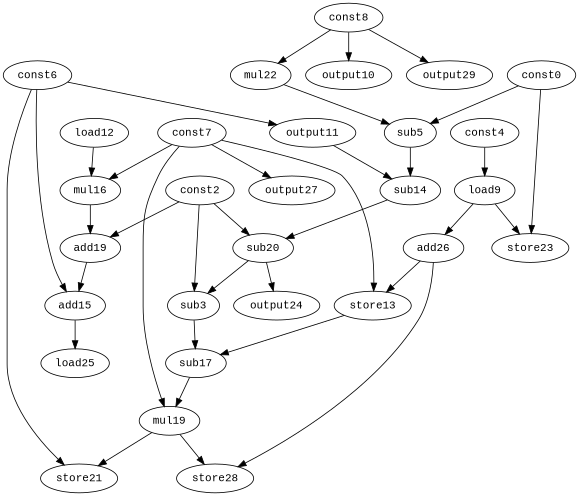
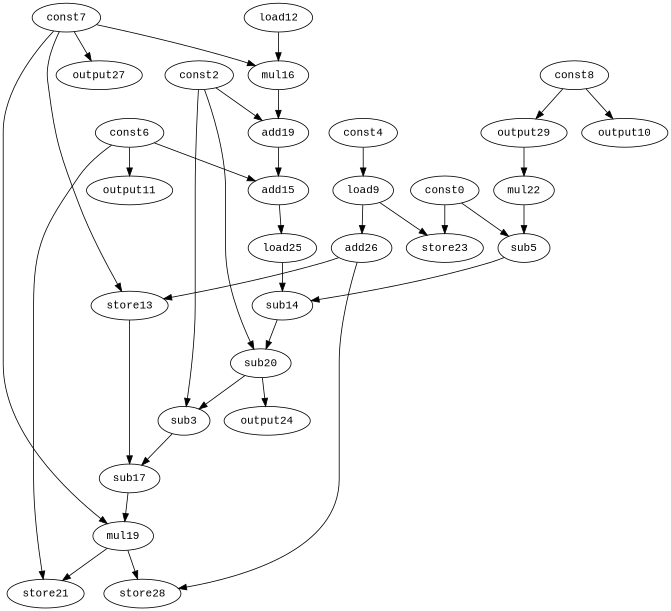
(308, 44) -> (524, 158)
(359, 160) -> (282, 268)
